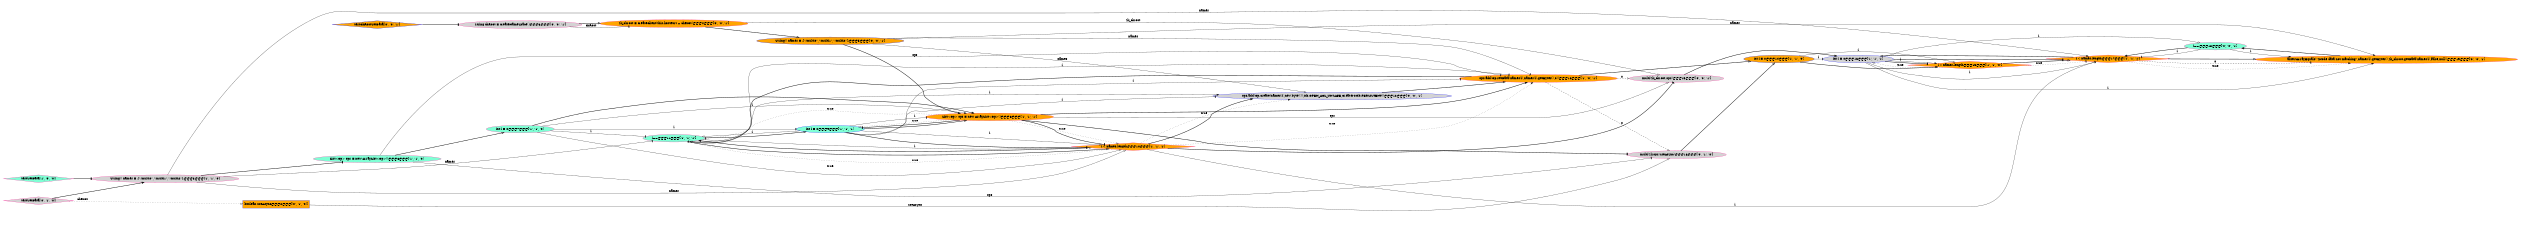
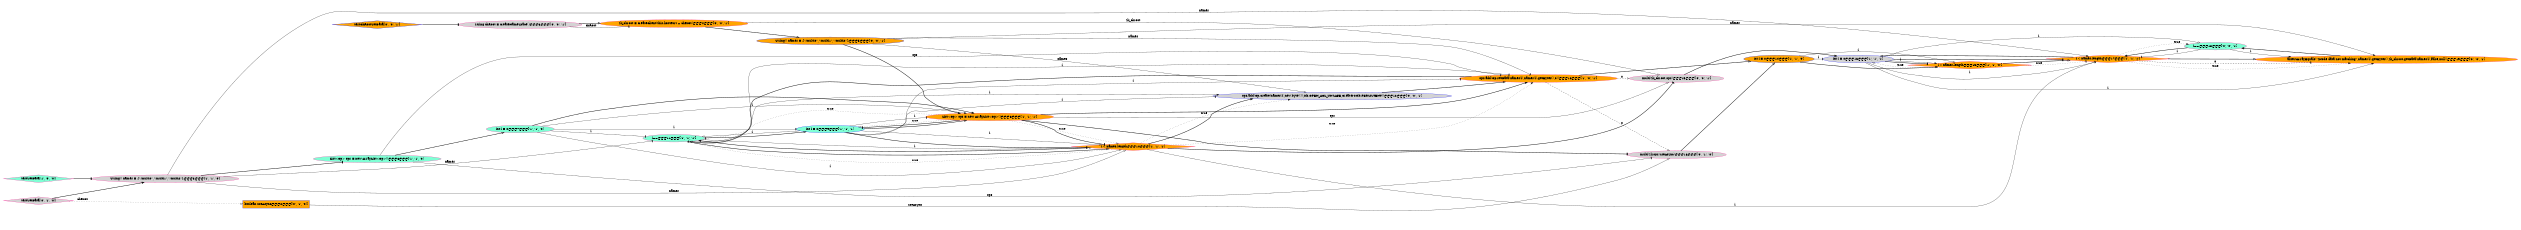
none -> (2151, 46)
(830, 167) -> (830, 167)
